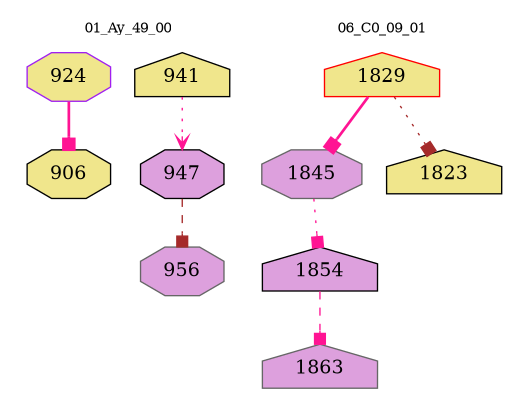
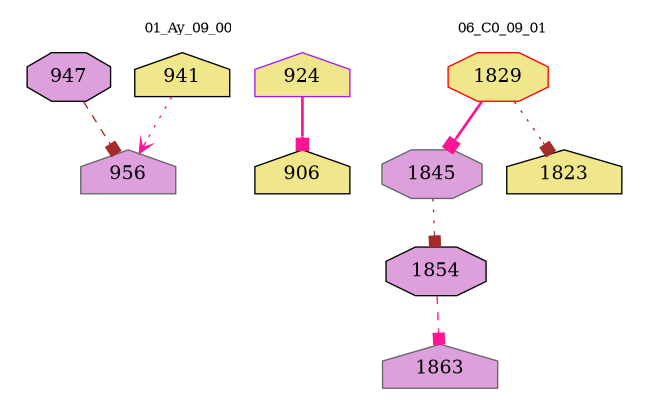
(128, 29) -> (188, 29)
(69, 77) -> (302, 77)
(382, 77) -> (498, 77)
(182, 116) -> (159, 119)
(69, 174) -> (302, 174)
(315, 216) -> (434, 216)
(182, 271) -> (128, 174)
(320, 271) -> (436, 271)
